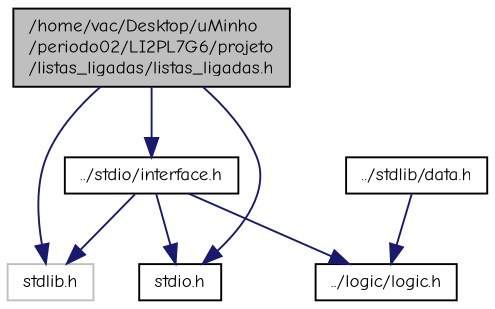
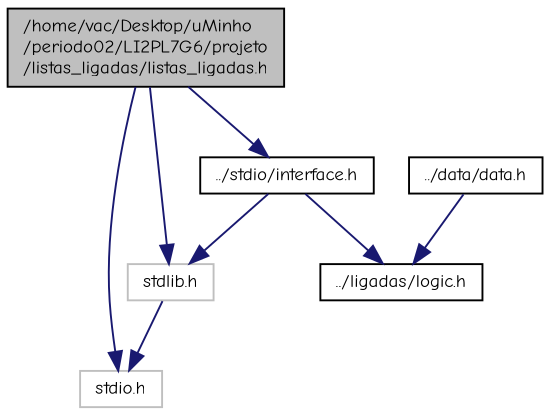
(417, 175) -> (476, 175)
(163, 220) -> (150, 327)
(180, 282) -> (121, 389)
(386, 282) -> (401, 282)
